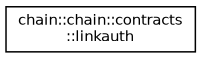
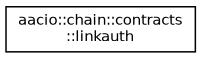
(101, 29) -> (101, 29)
